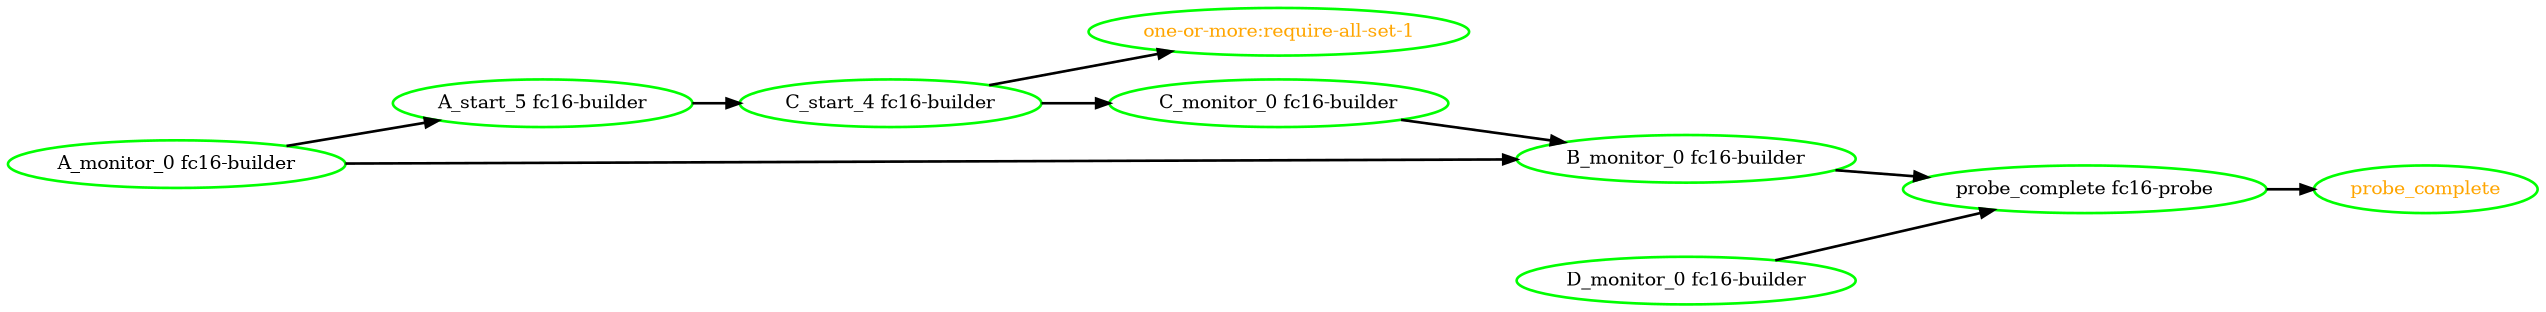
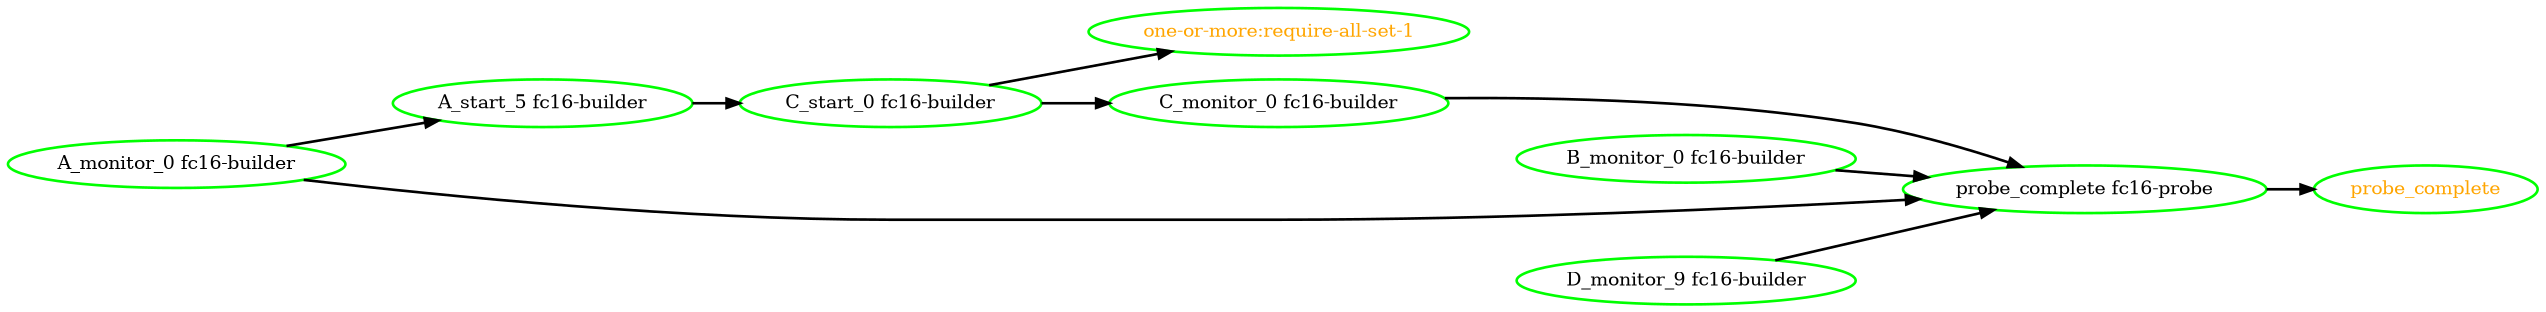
(891, 103) -> (891, 103)
(1476, 130) -> (1730, 108)
(924, 162) -> (1104, 220)
(1686, 281) -> (1686, 281)
